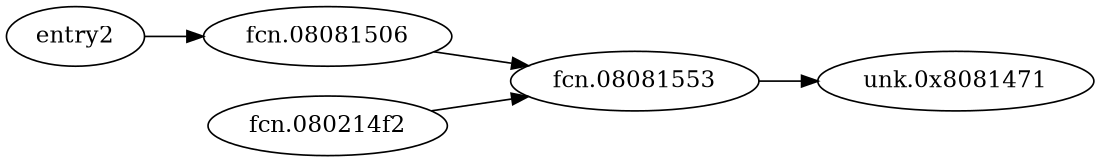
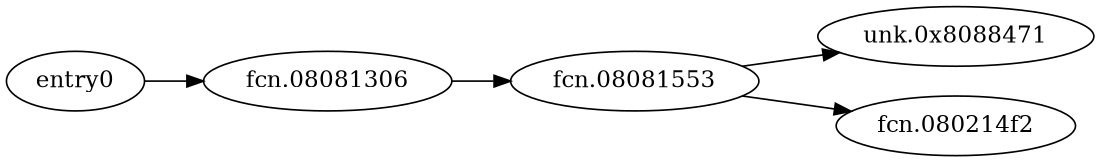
(75, 36) -> (75, 81)
(328, 36) -> (328, 81)
(956, 81) -> (956, 36)
(472, 105) -> (788, 102)
